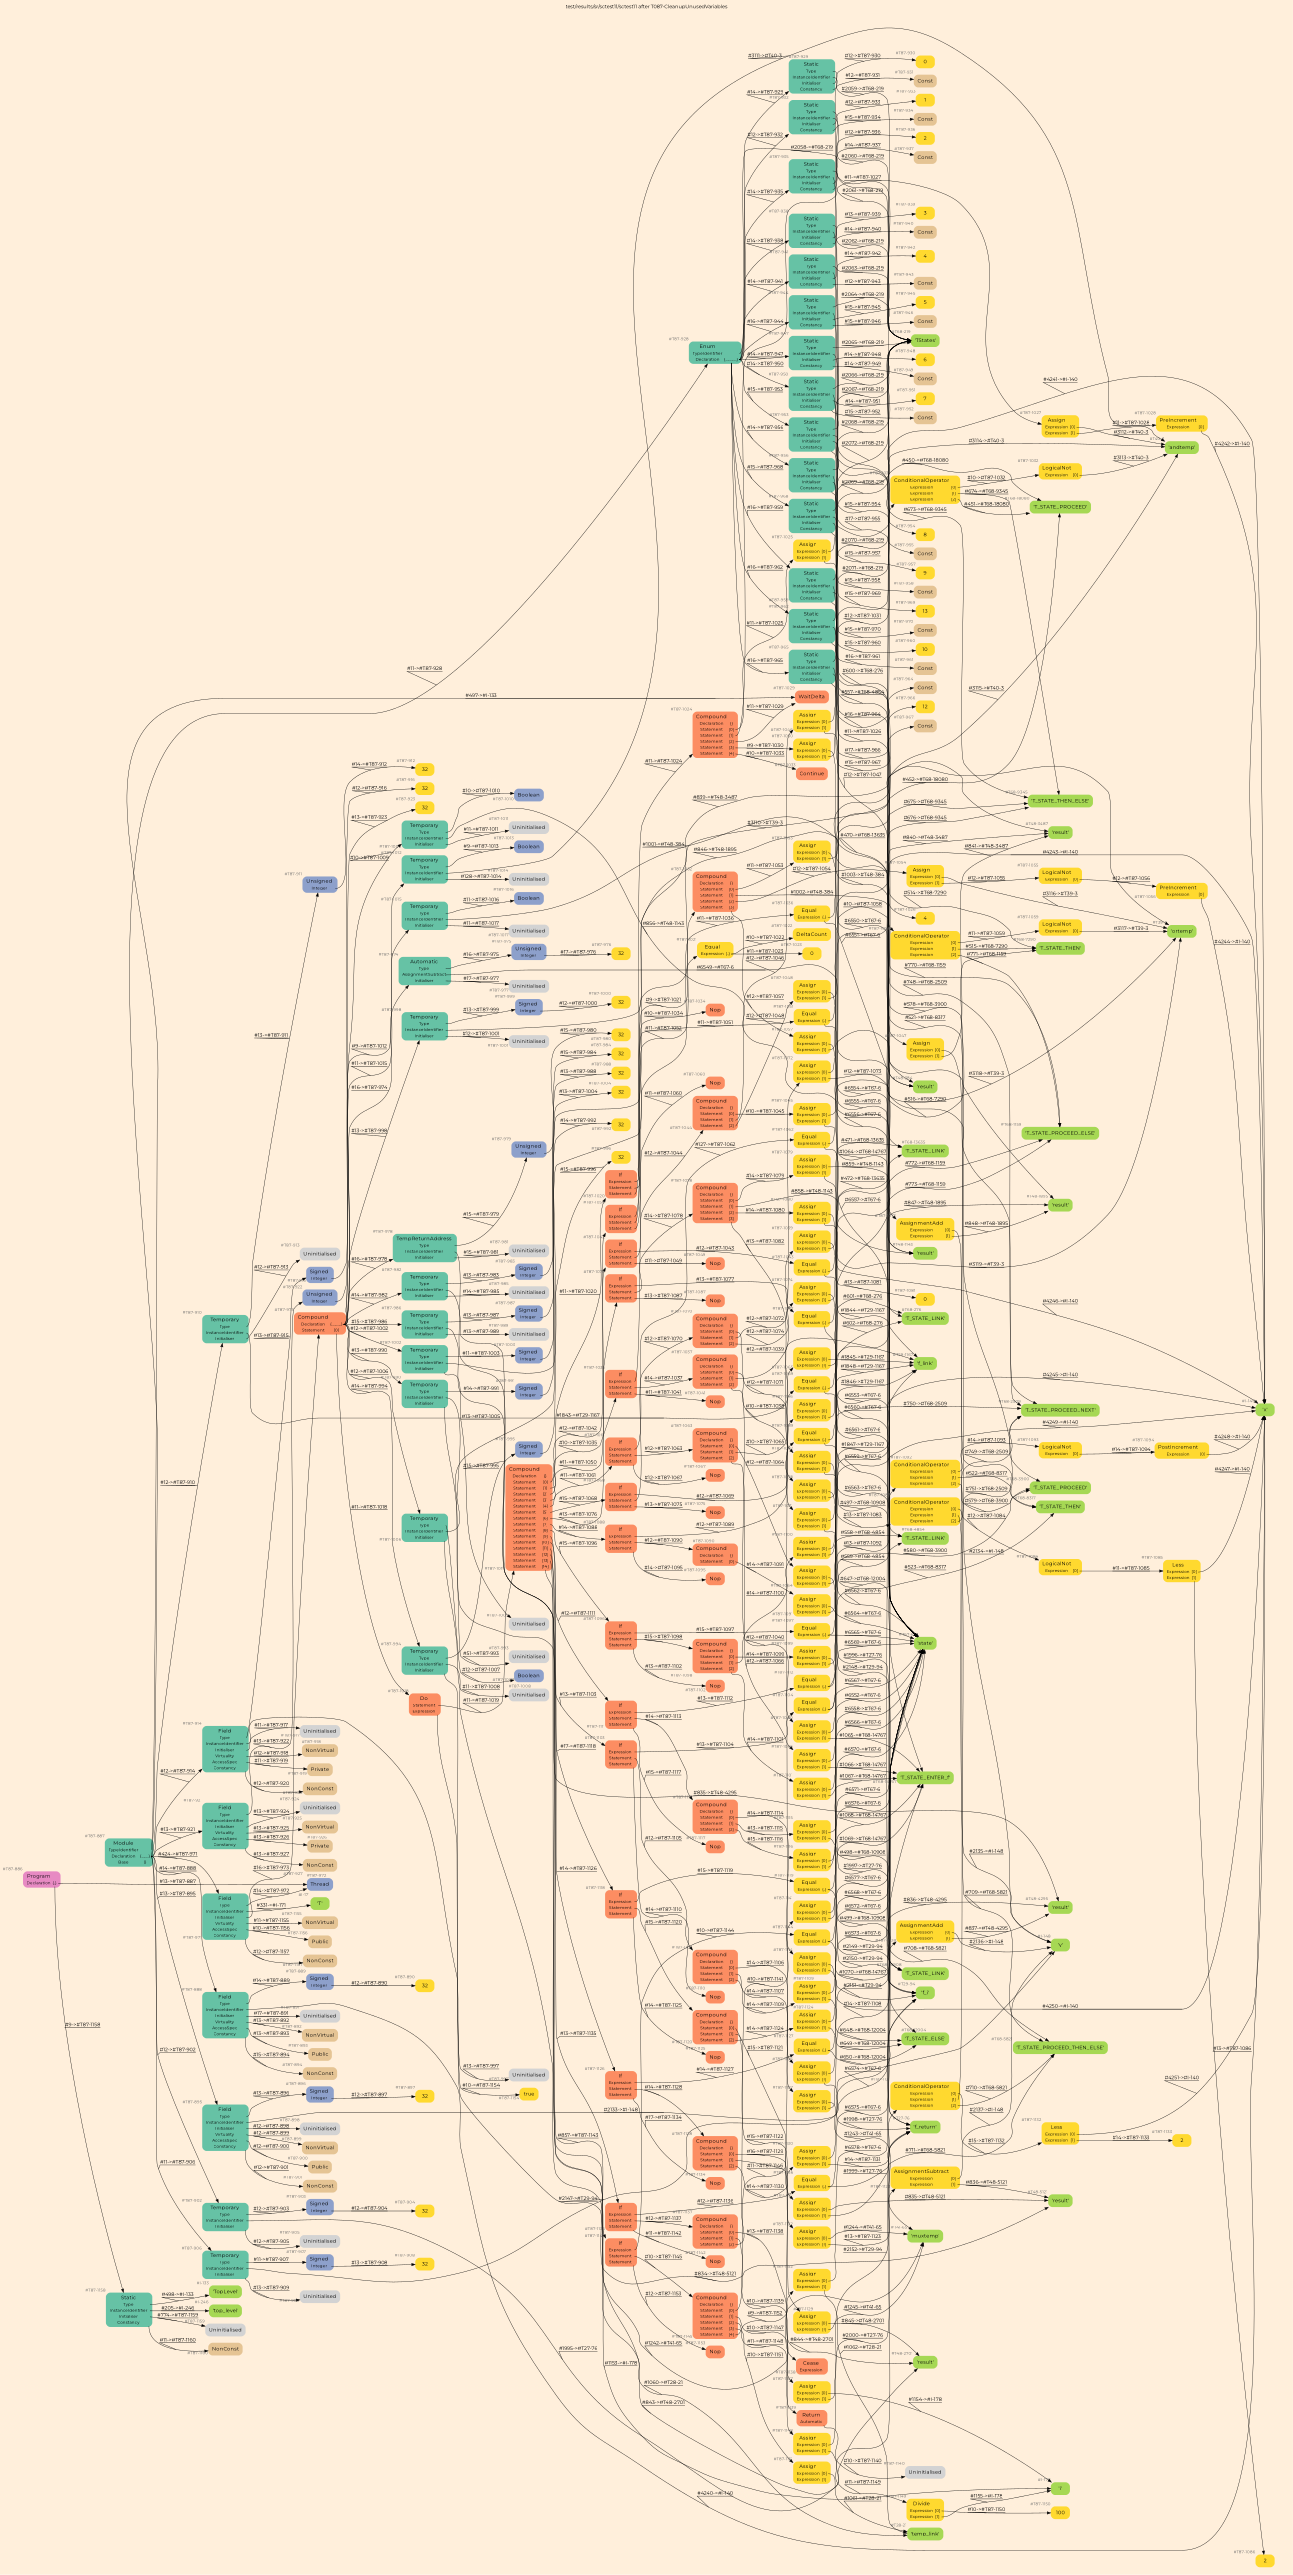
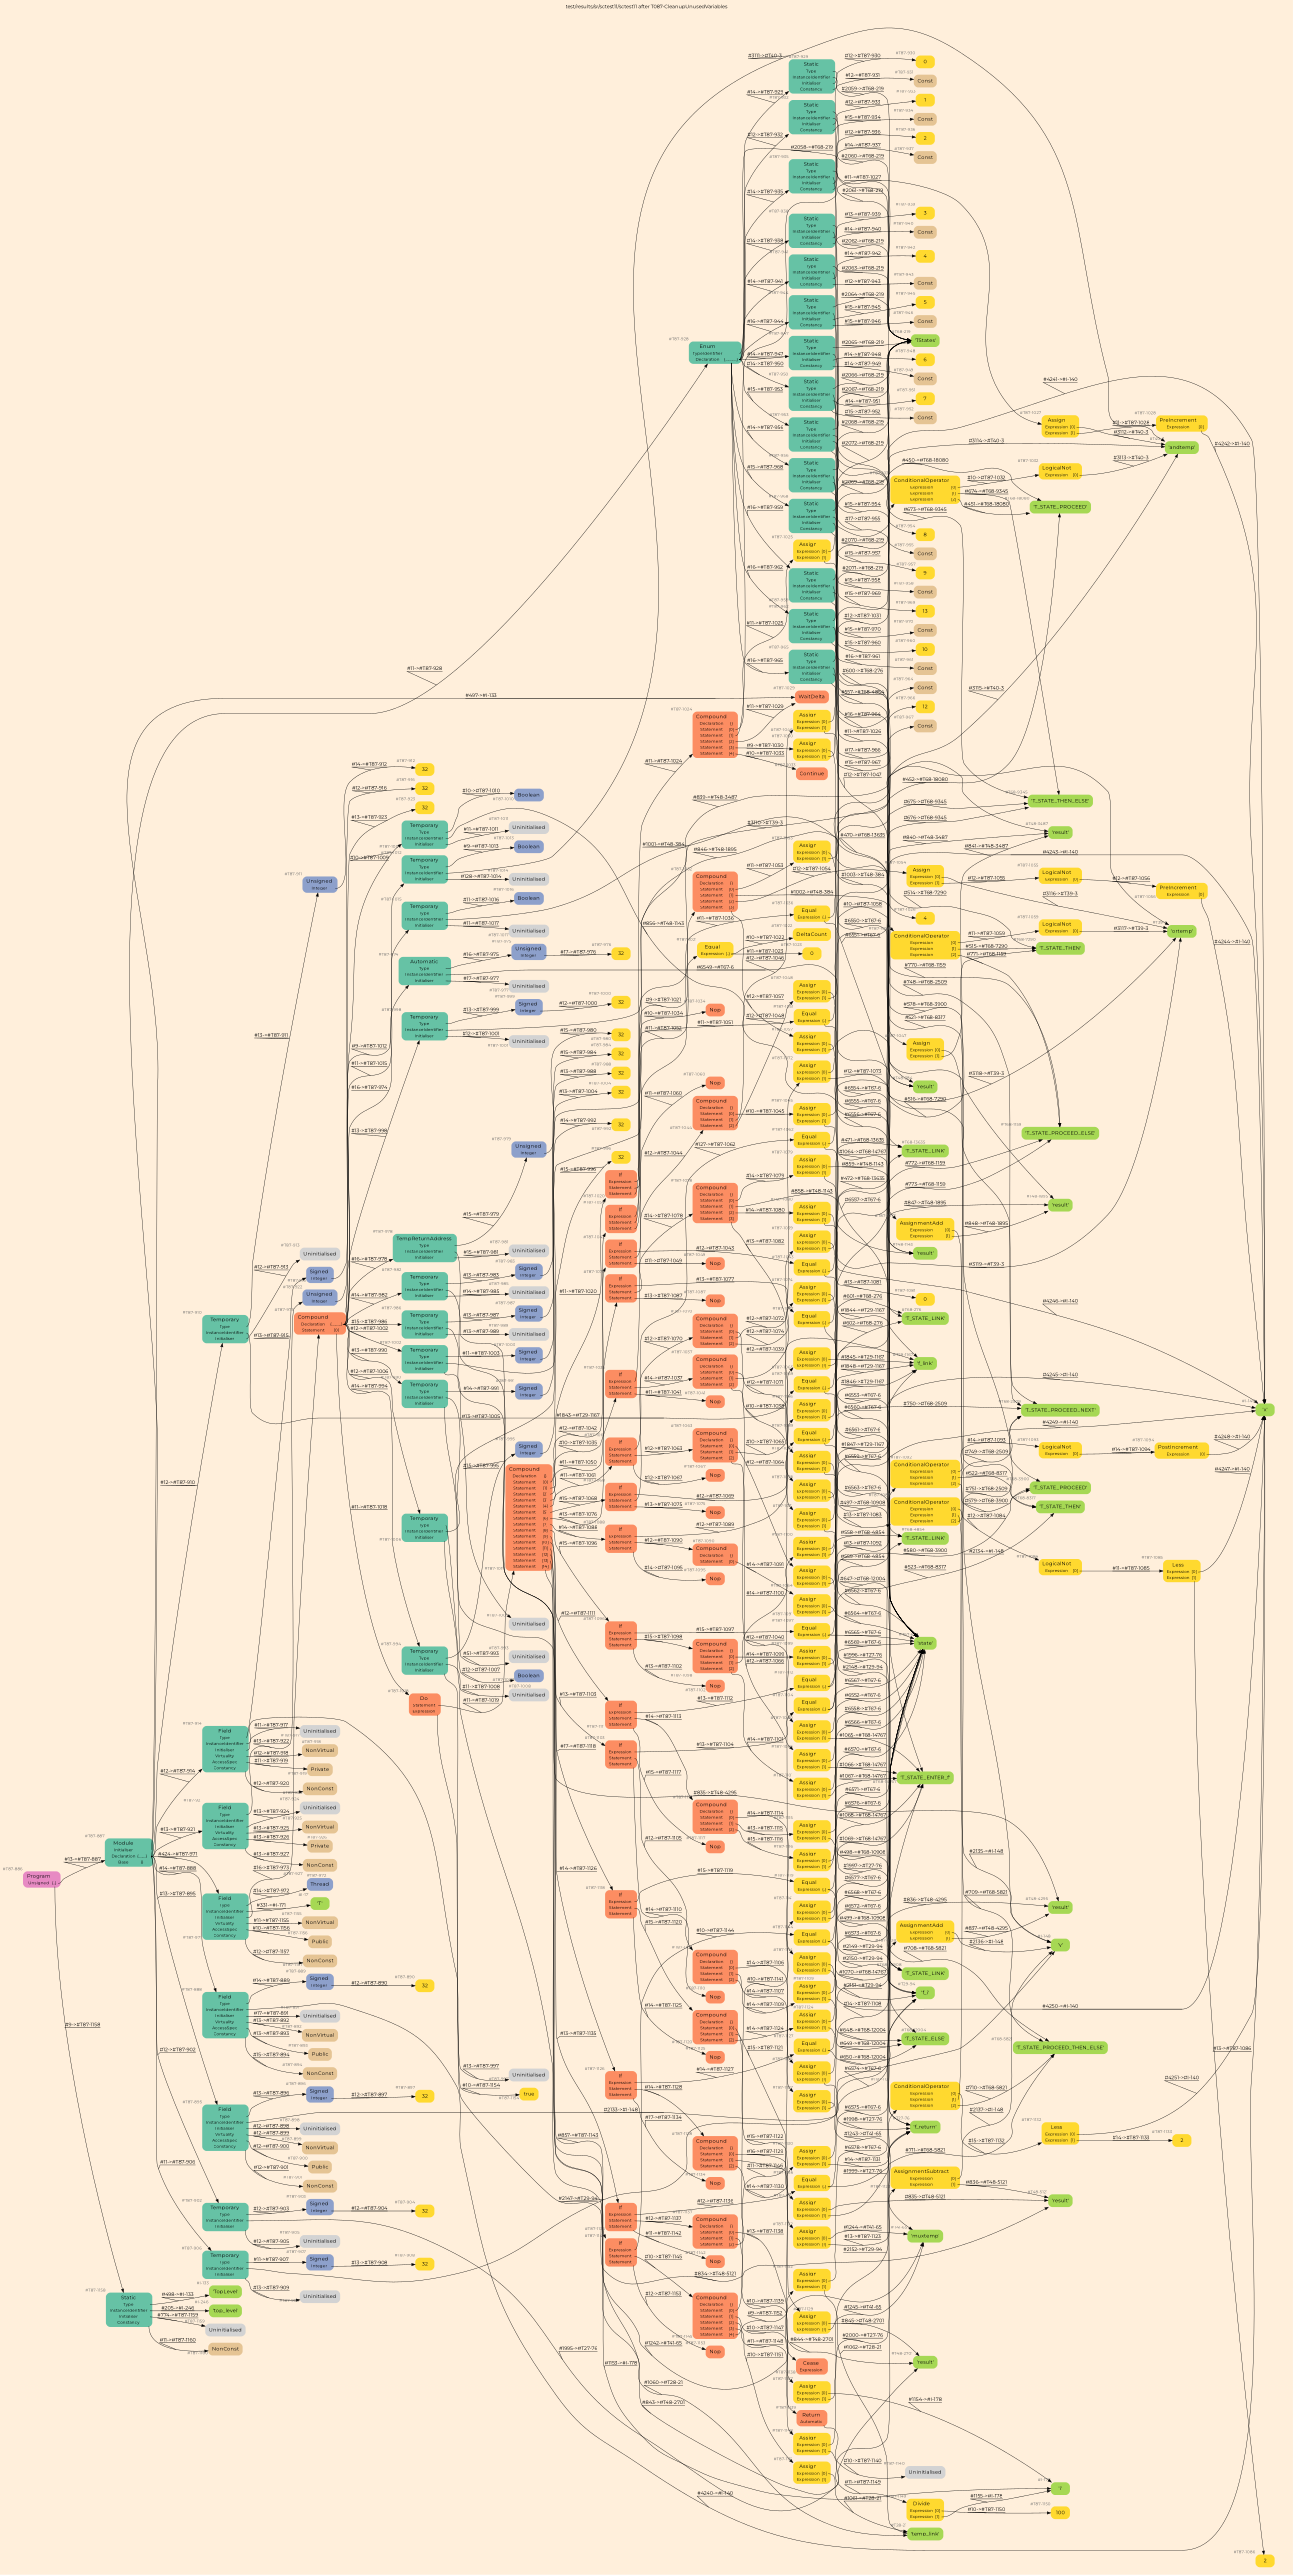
(424, 975) -> (424, 975)
(124, 1850) -> (124, 1850)
(39, 1883) -> (39, 1883)
(181, 1885) -> (79, 1871)
